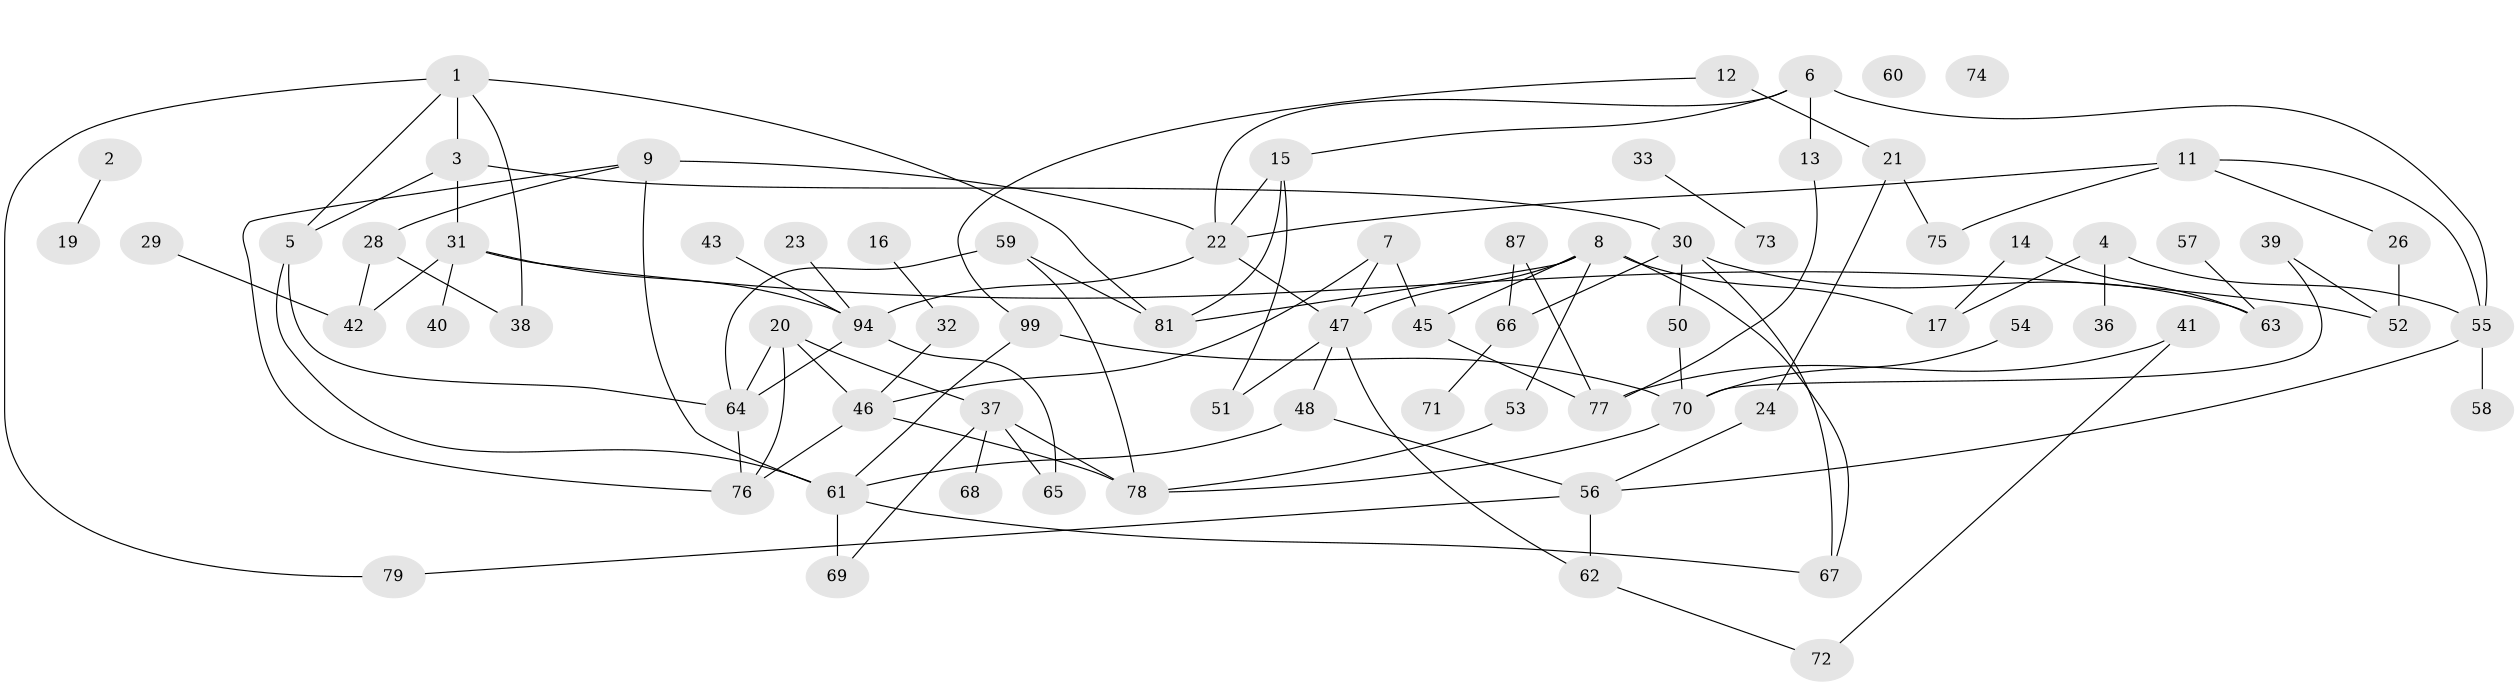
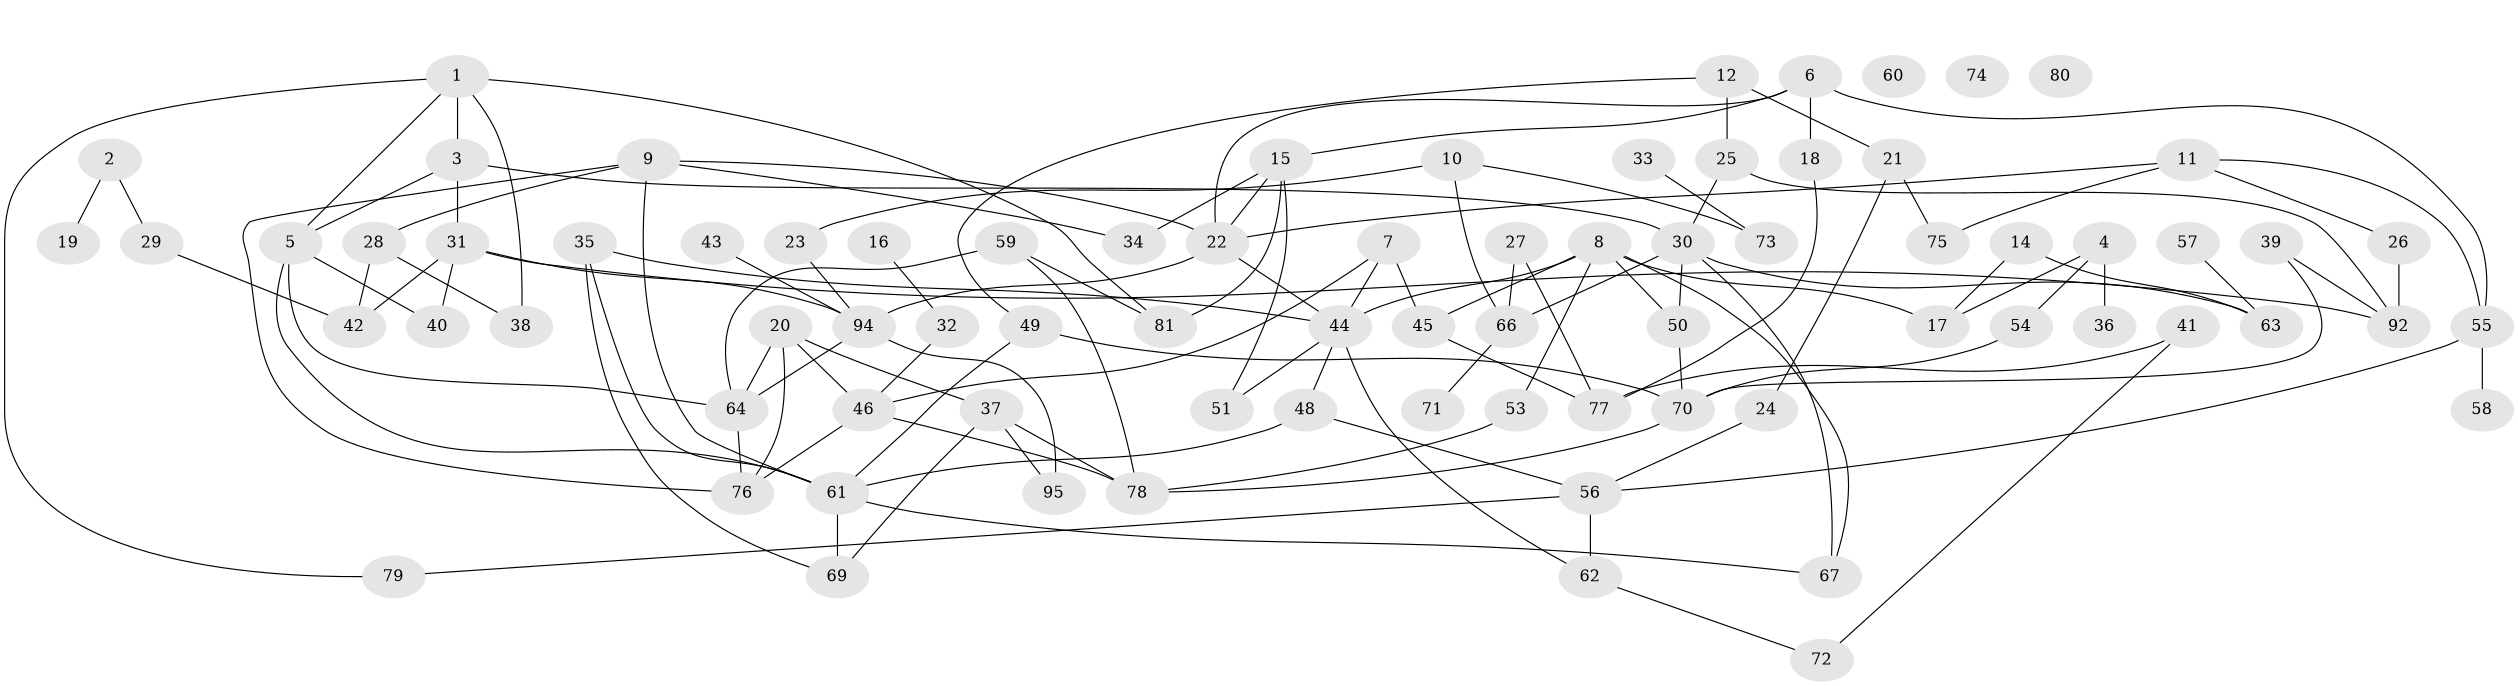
none -> (2061, 76)
none -> (1453, 160)
none -> (1727, 160)
(1810, 160) -> (1810, 160)
none -> (131, 202)
none -> (585, 243)
none -> (1134, 243)
(1516, 243) -> (1516, 243)
none -> (357, 281)
(2294, 285) -> (2058, 290)
(1367, 295) -> (1639, 285)
(1031, 327) -> (1031, 327)
(1340, 327) -> (1340, 327)
(2399, 327) -> (2399, 327)
(971, 493) -> none
(1054, 493) -> (1054, 493)
